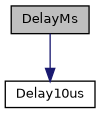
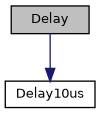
(50, 20) -> (50, 20)
